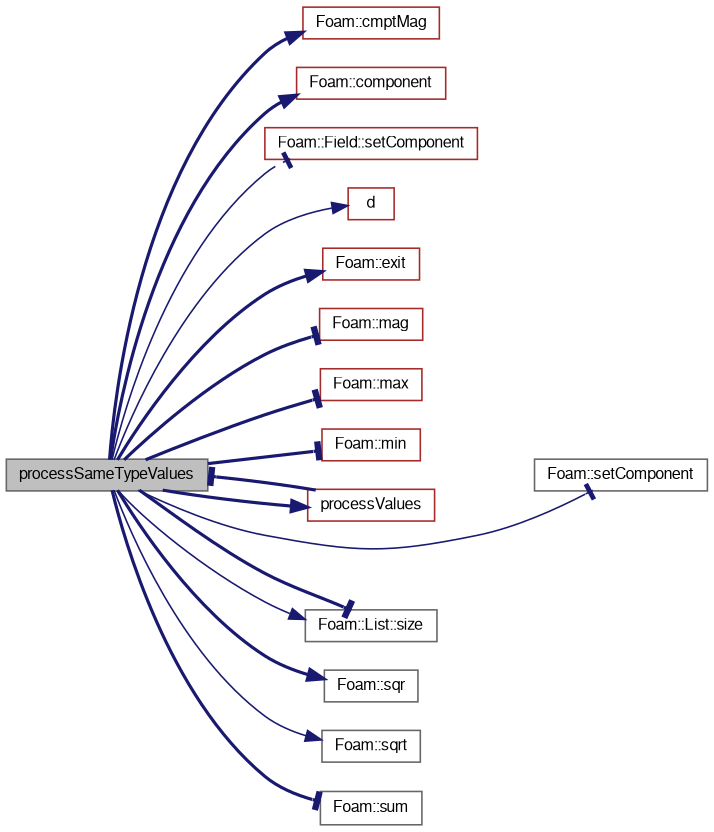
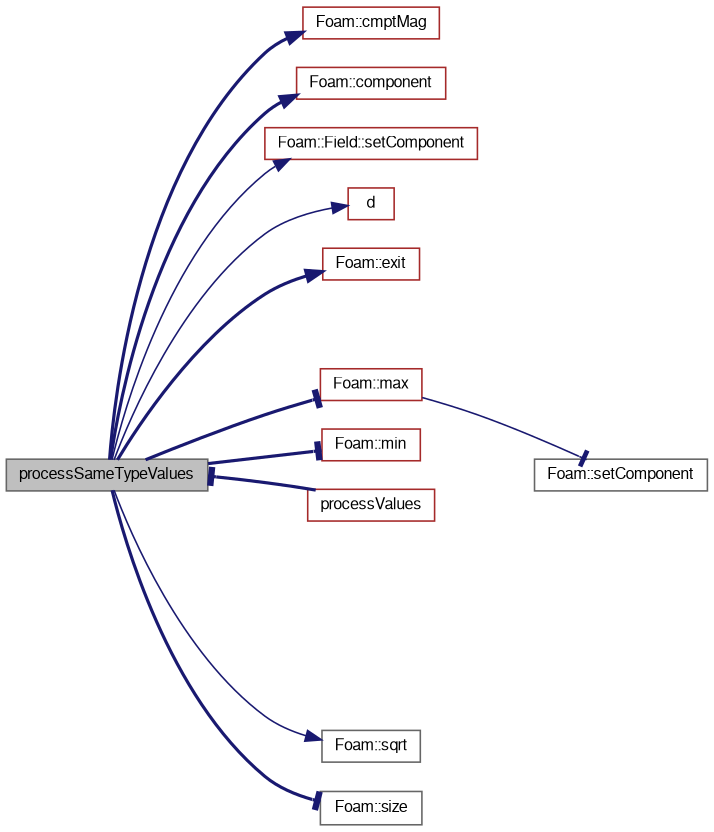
(170, 299) -> (170, 299)
(371, 324) -> none
(227, 499) -> none
(362, 548) -> (502, 424)
(371, 626) -> none
(371, 686) -> none
(371, 808) -> (371, 808)
